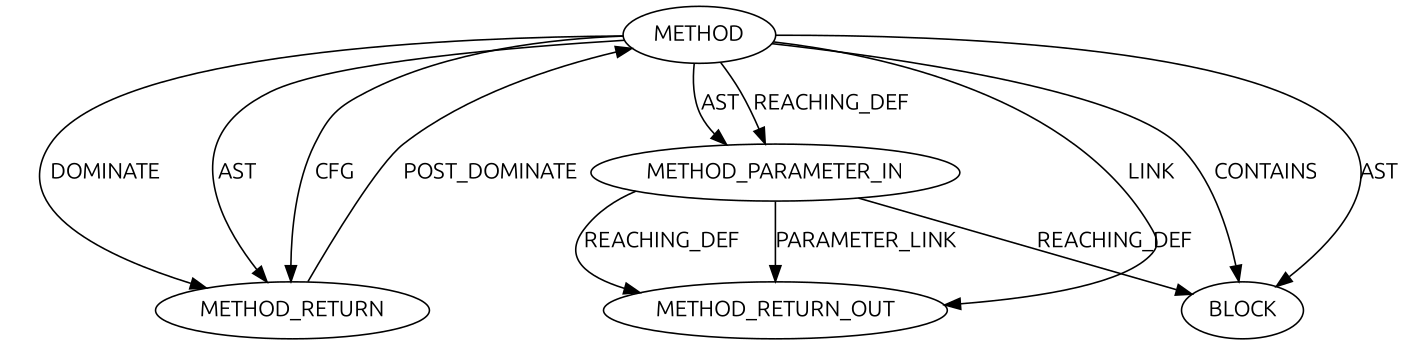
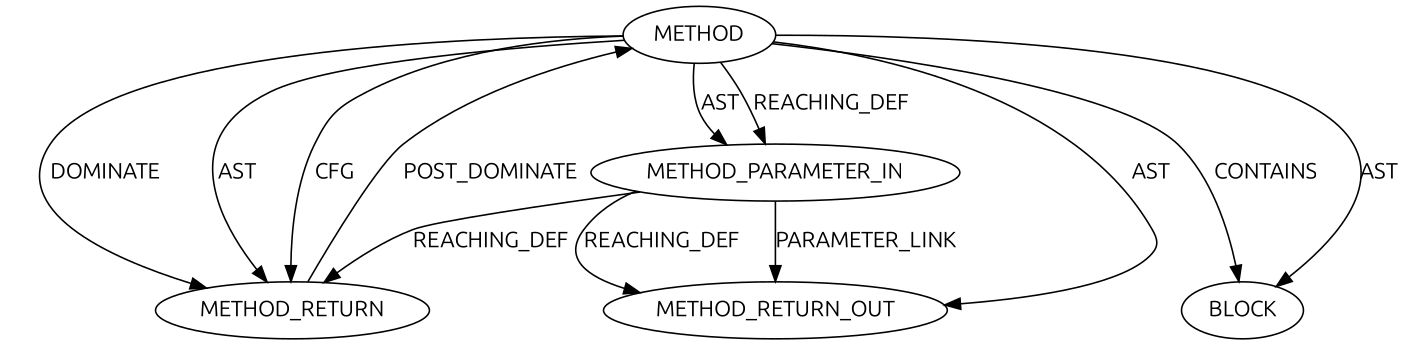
(1151, 173) -> (1151, 173)
(1017, 244) -> (483, 215)
